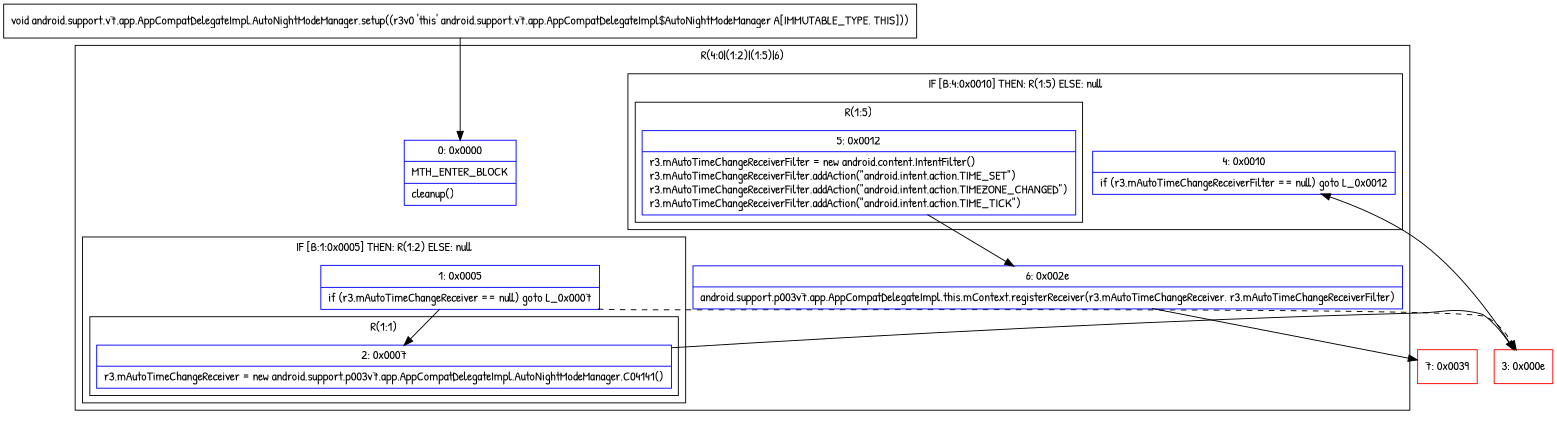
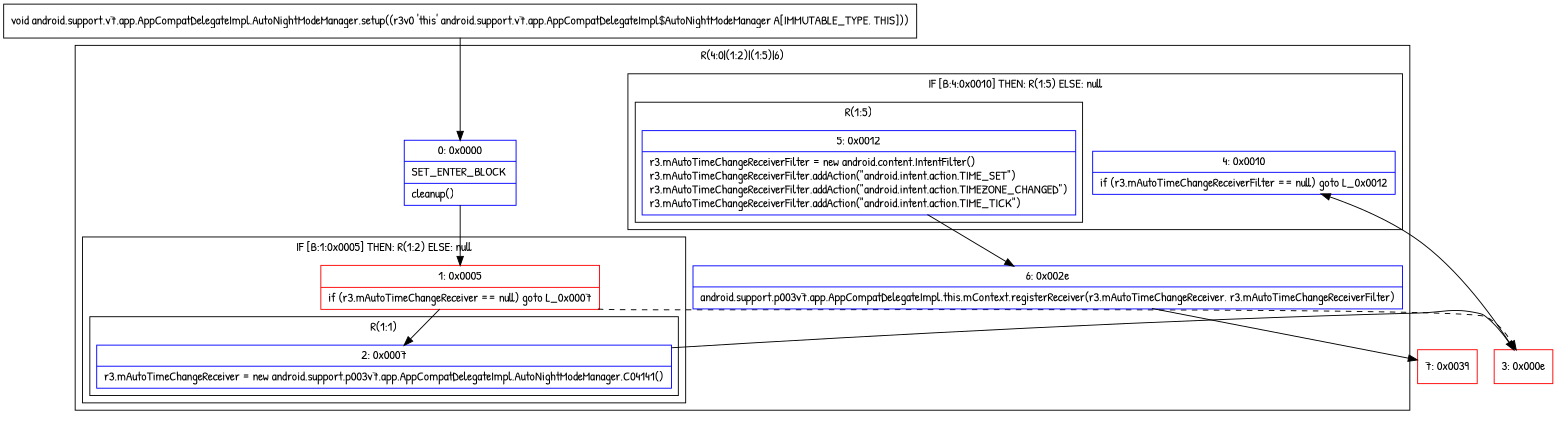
(460, 172) -> (459, 172)
none -> (460, 231)
(460, 287) -> (460, 287)
